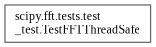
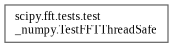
(78, 24) -> (86, 24)
